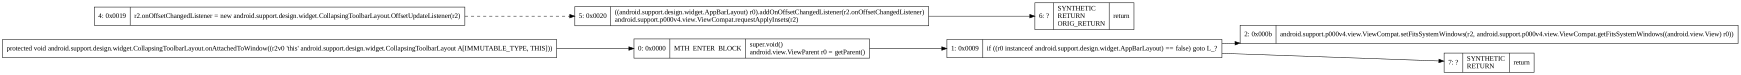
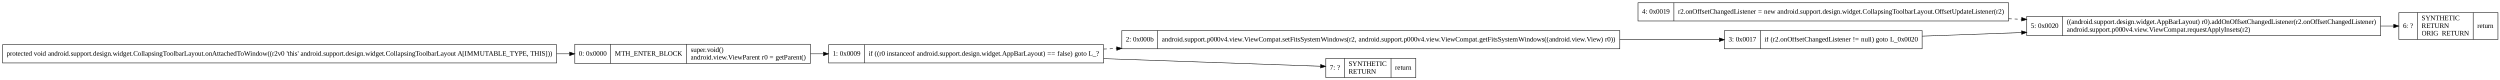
none -> (1823, 40)
(1228, 43) -> (1110, 49)
